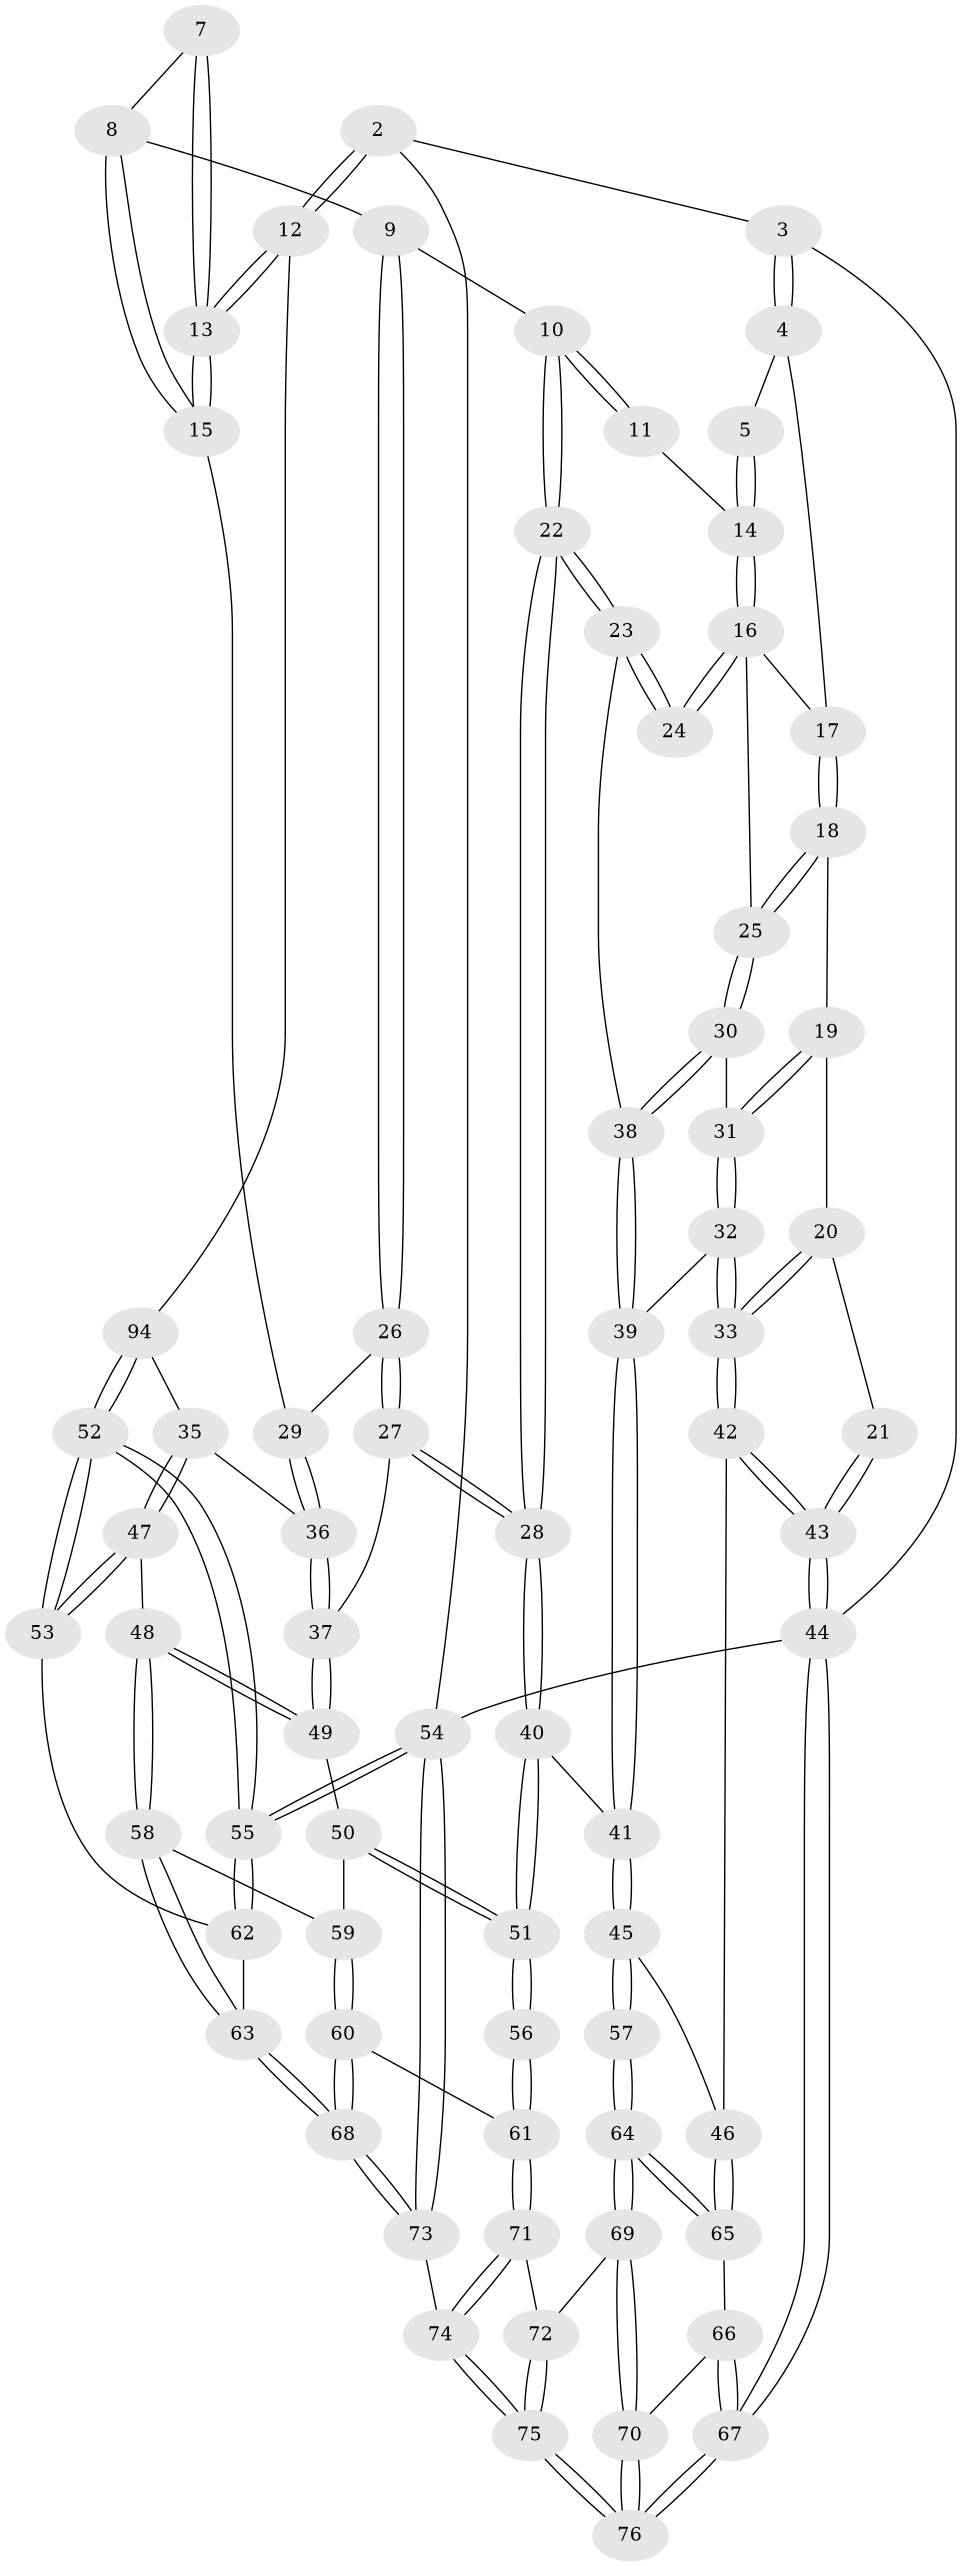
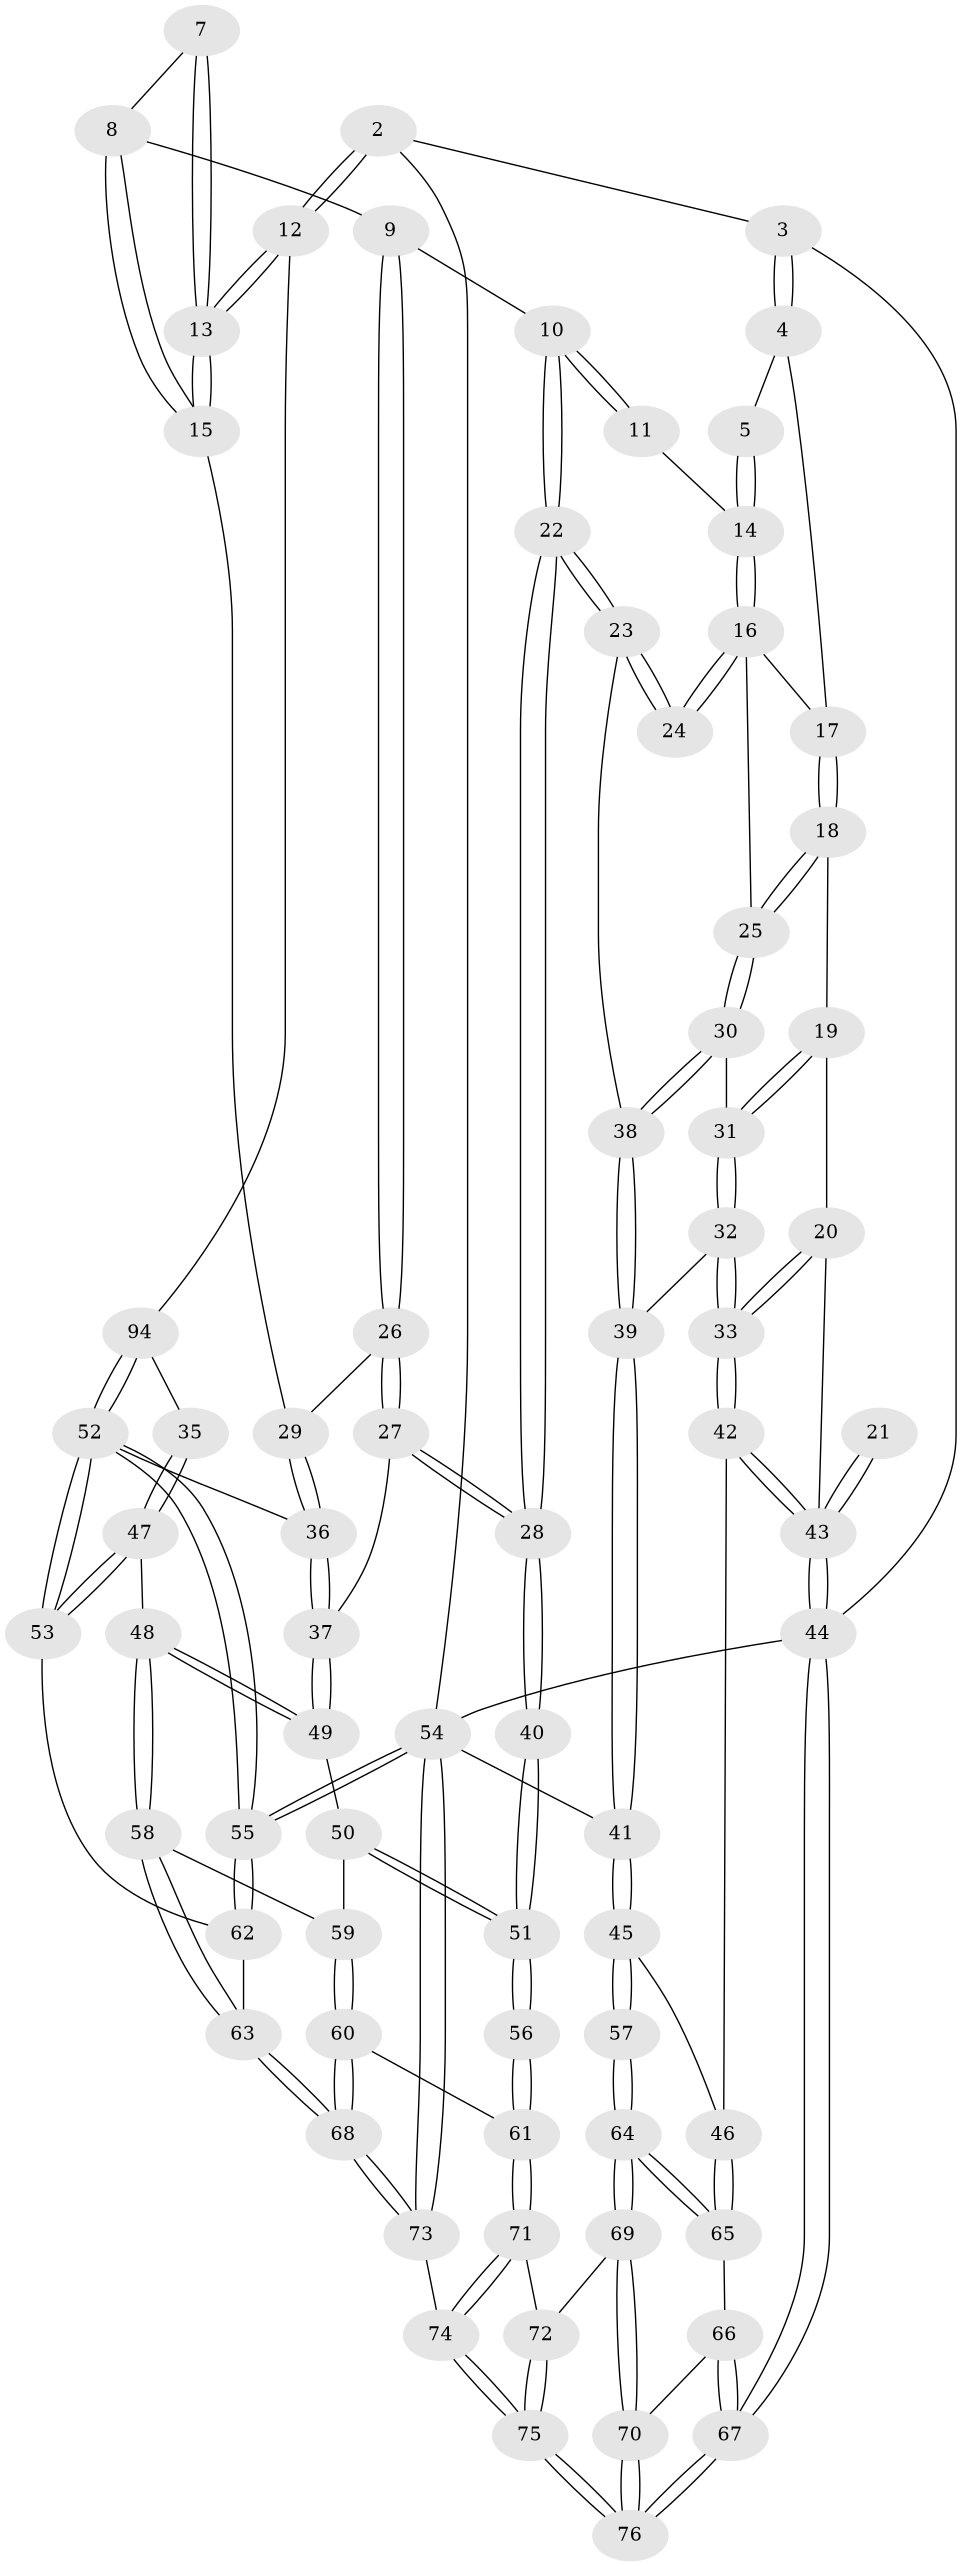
(853, 1333) -> (822, 1383)
(255, 1484) -> (203, 1485)
(578, 1784) -> (514, 1777)
